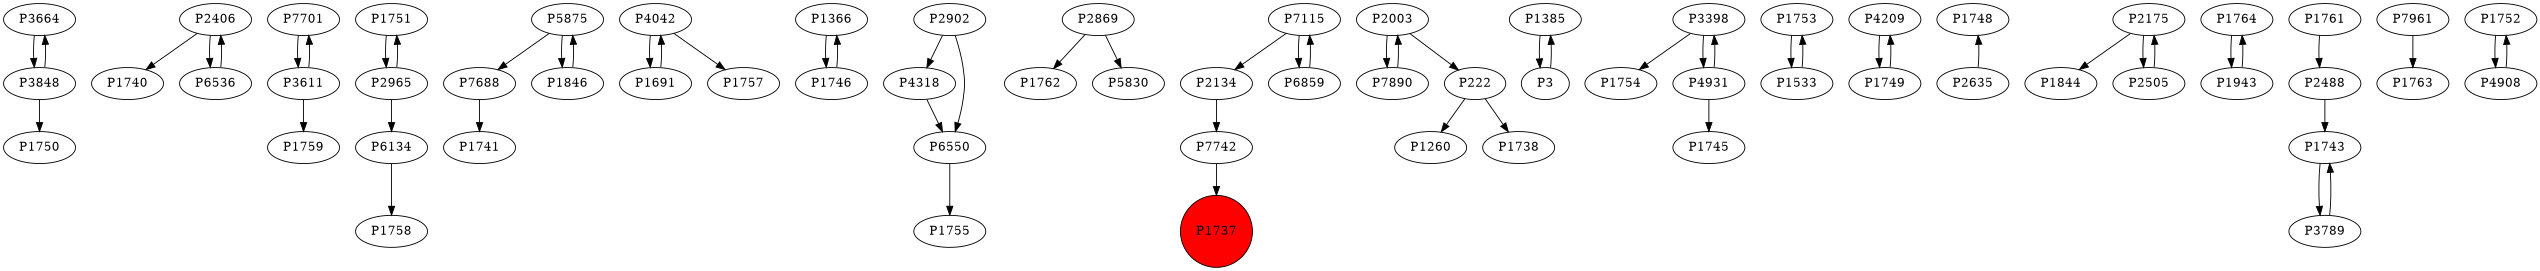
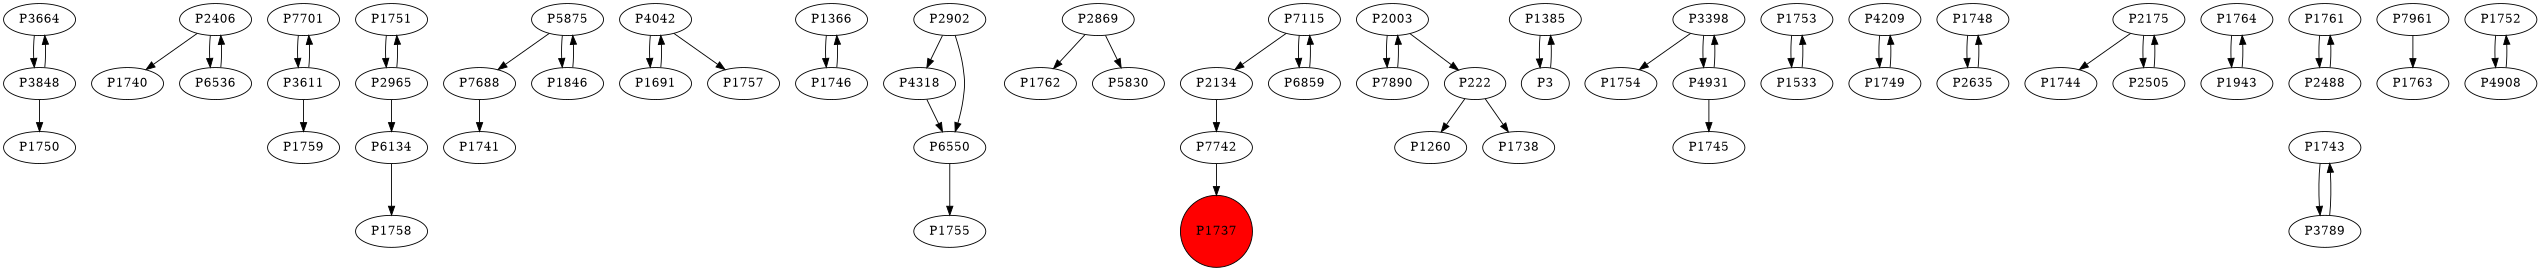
none -> (1967, 47)
(2061, 84) -> (2061, 84)
(2325, 111) -> (2331, 56)
